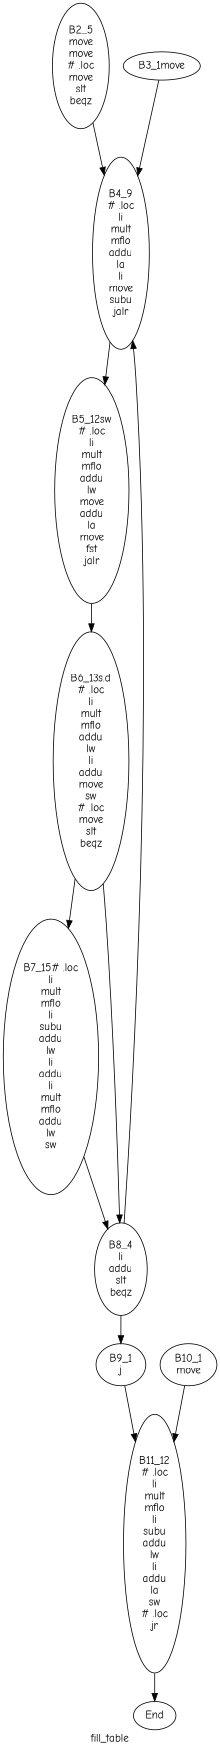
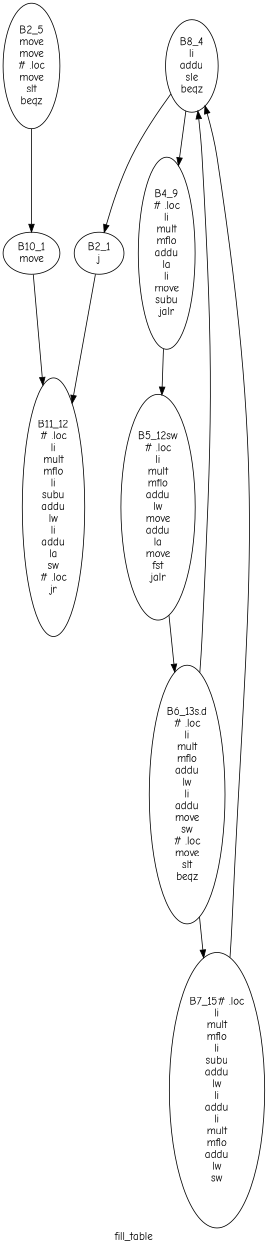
(162, 66) -> none
(98, 145) -> (31, 176)
(121, 1269) -> (192, 66)
(121, 1365) -> (99, 253)
(155, 1716) -> none
